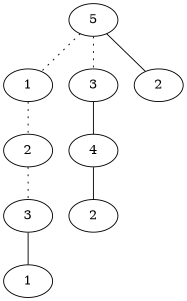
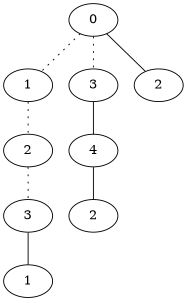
(93, 20) -> (93, 20)
